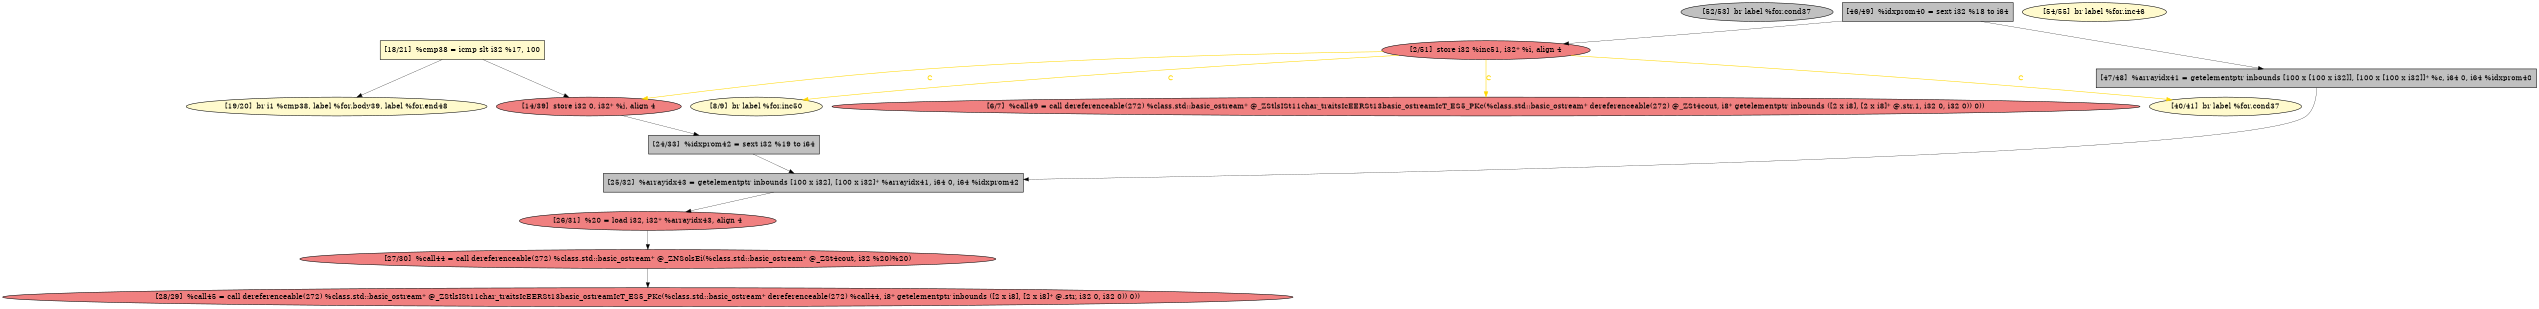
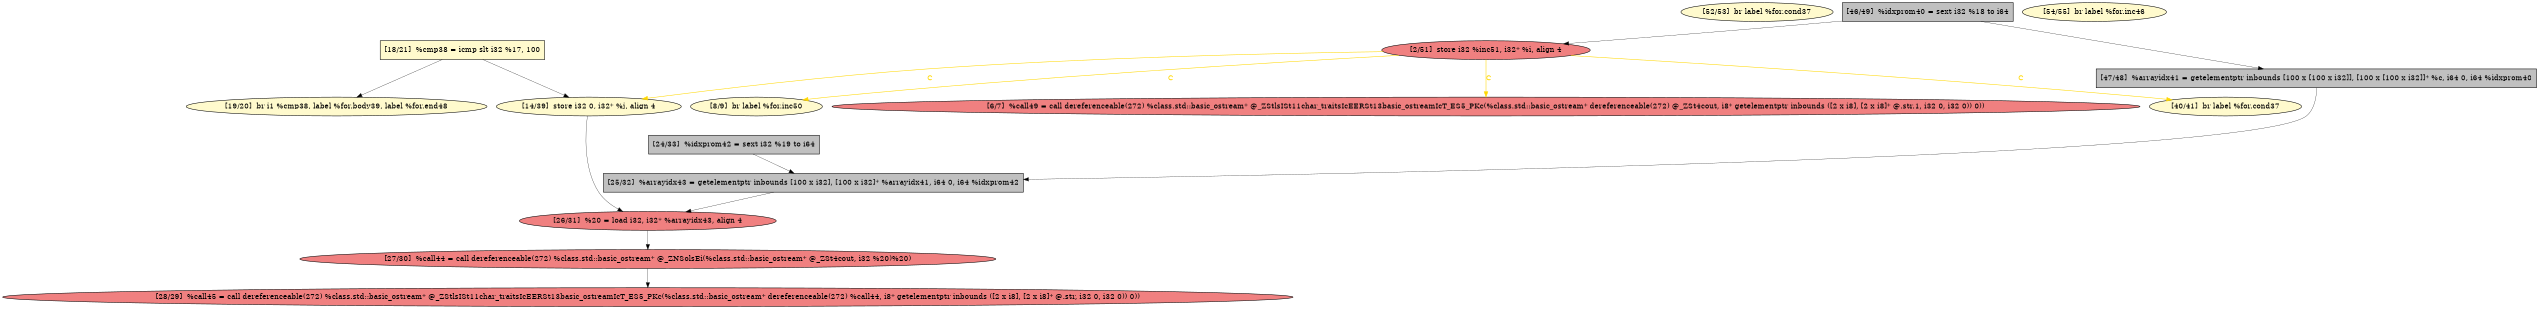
(1757, 12) -> (1757, 12)
(589, 107) -> (589, 107)
(658, 125) -> (589, 168)
